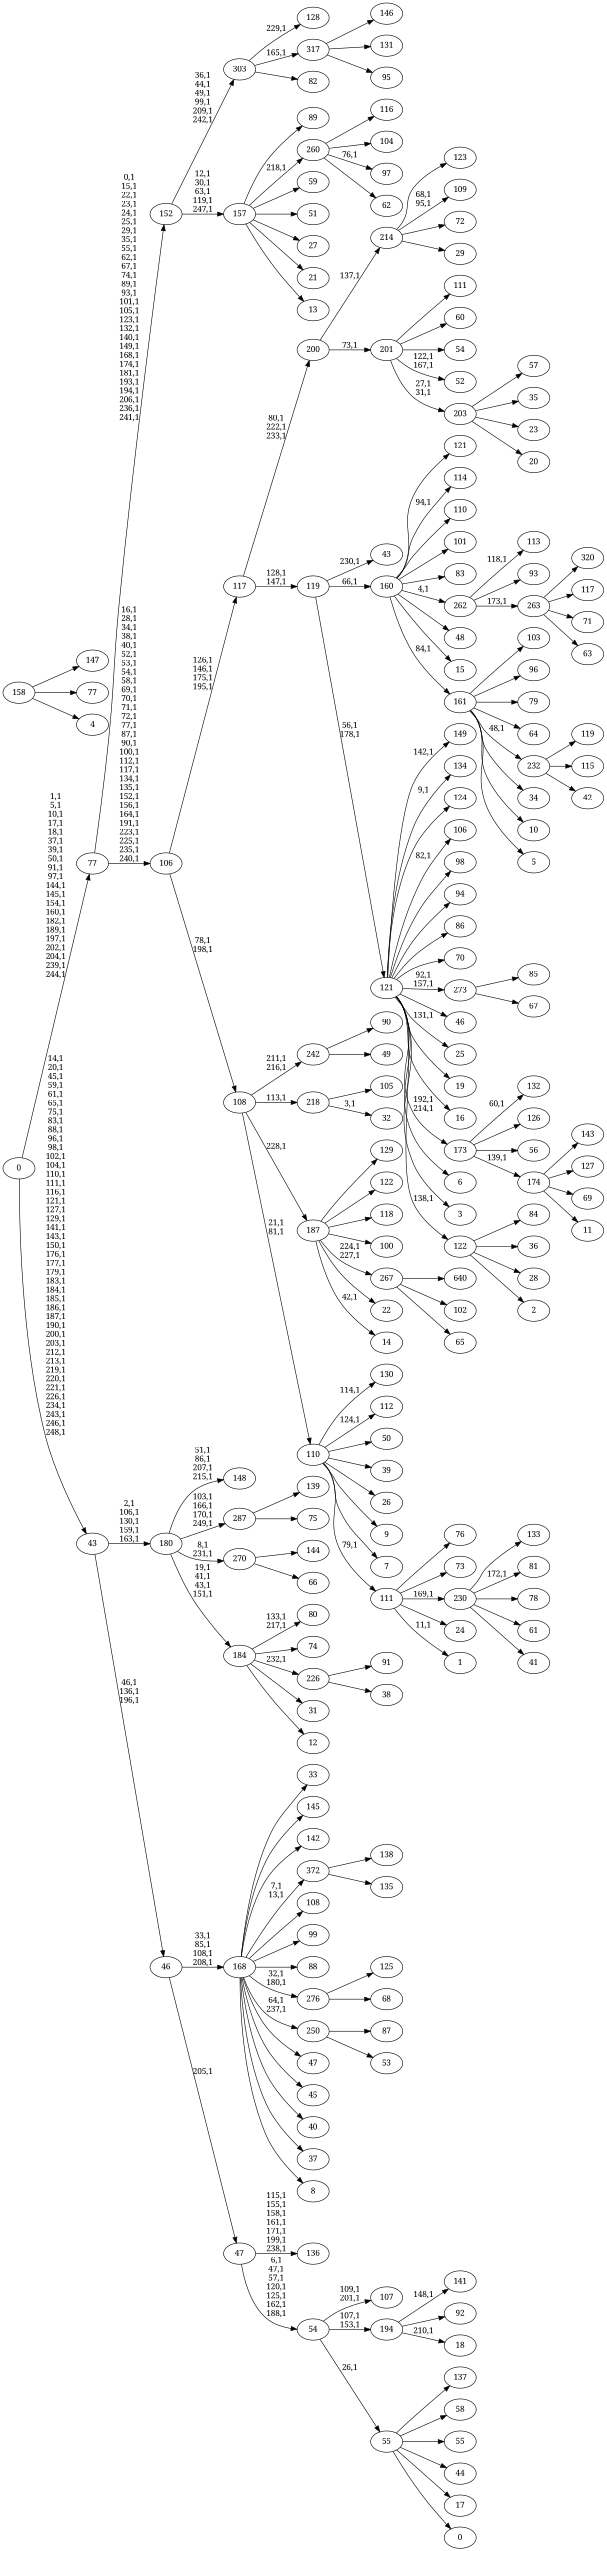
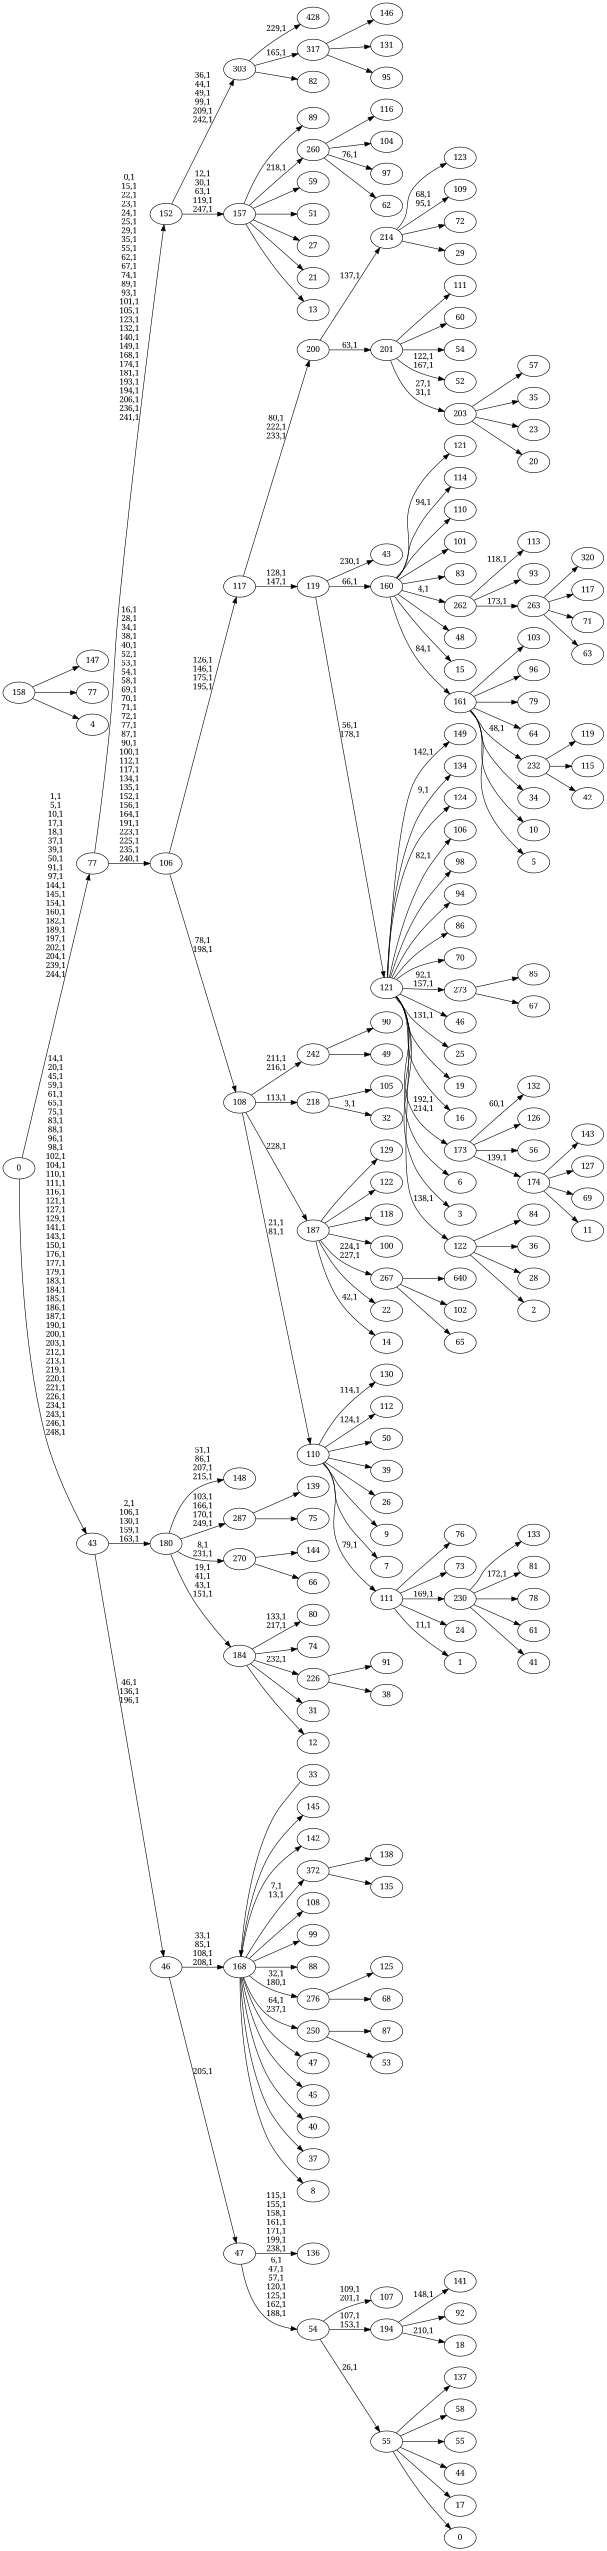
(313, 18) -> (313, 18)
(350, 345) -> (350, 345)
(258, 1867) -> (257, 1861)
